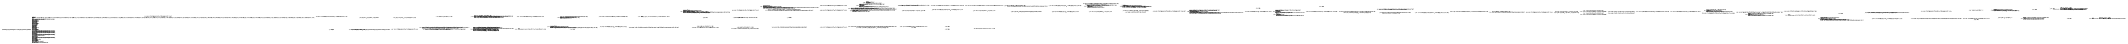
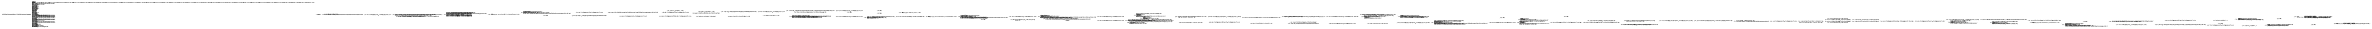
(1101, 12) -> none
none -> (589, 16)
